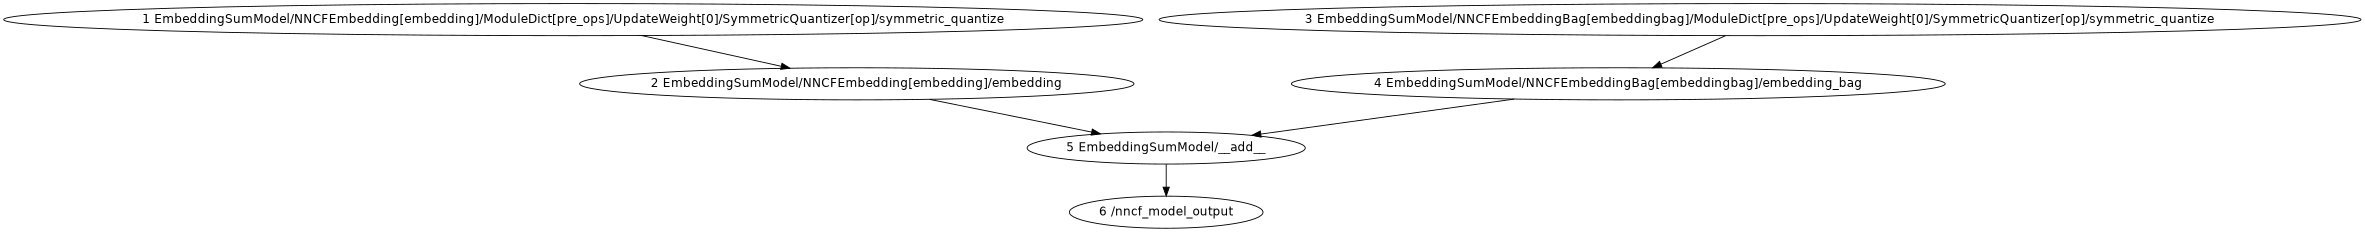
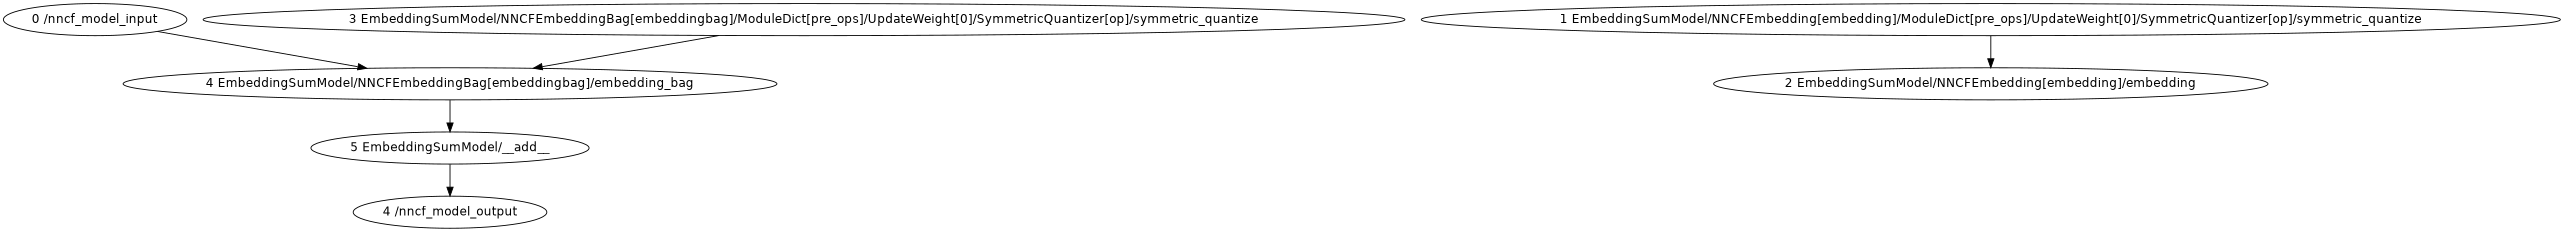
none -> (95, 20)
(1010, 116) -> none
(1166, 212) -> (450, 212)
